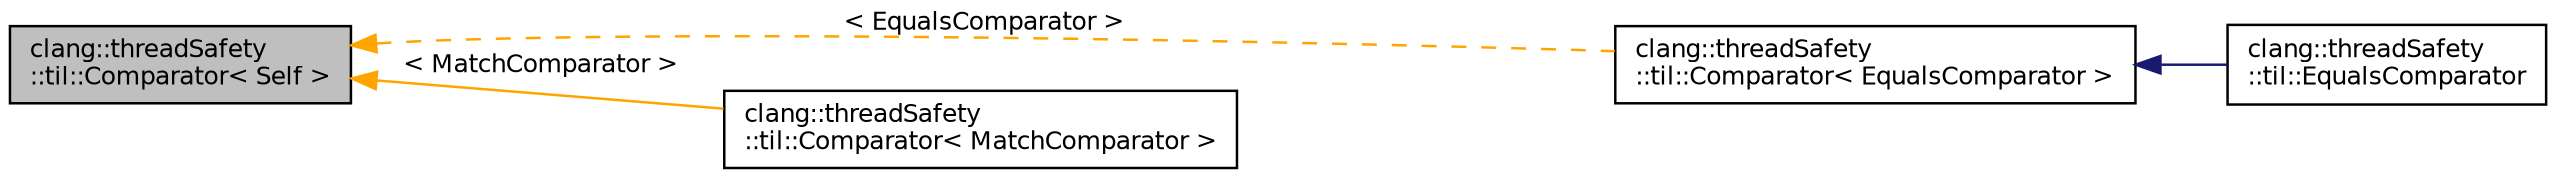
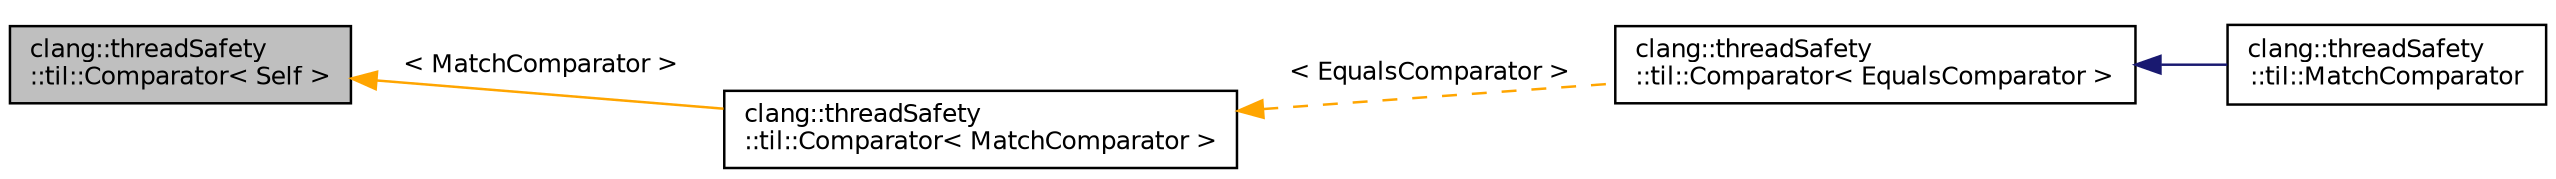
(996, 38) -> (1439, 96)
(2387, 65) -> (2387, 65)
